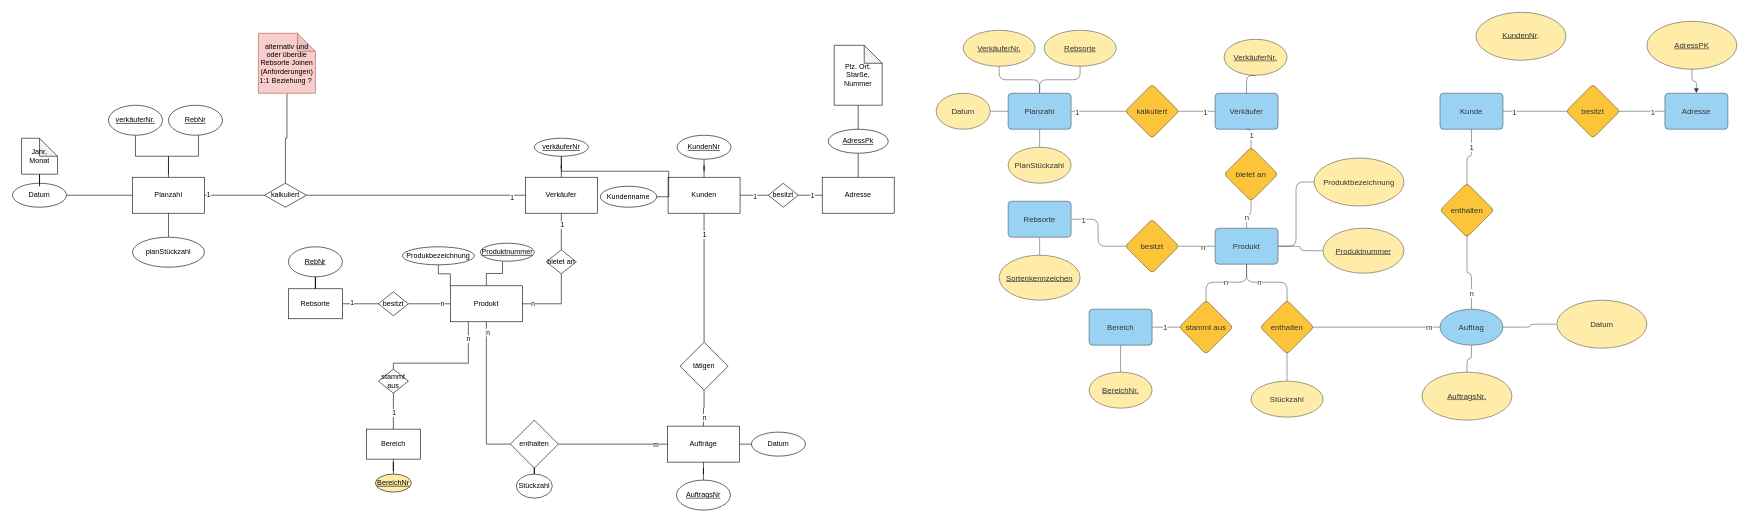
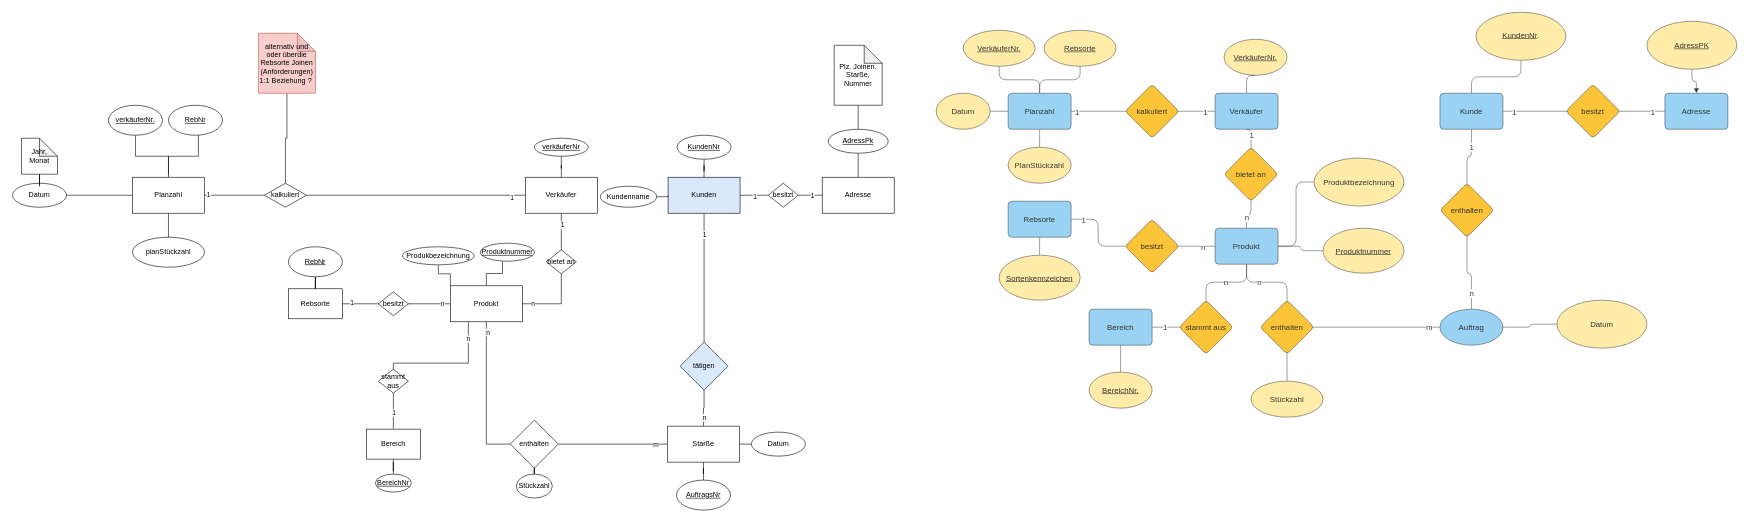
(858, 75) -> (858, 75)
none -> (1497, 77)
(629, 171) -> (667, 197)
(704, 195) -> (704, 195)
(1470, 359) -> none
(704, 366) -> (704, 366)
(1467, 396) -> none
(704, 444) -> (704, 444)
(393, 483) -> (393, 483)
